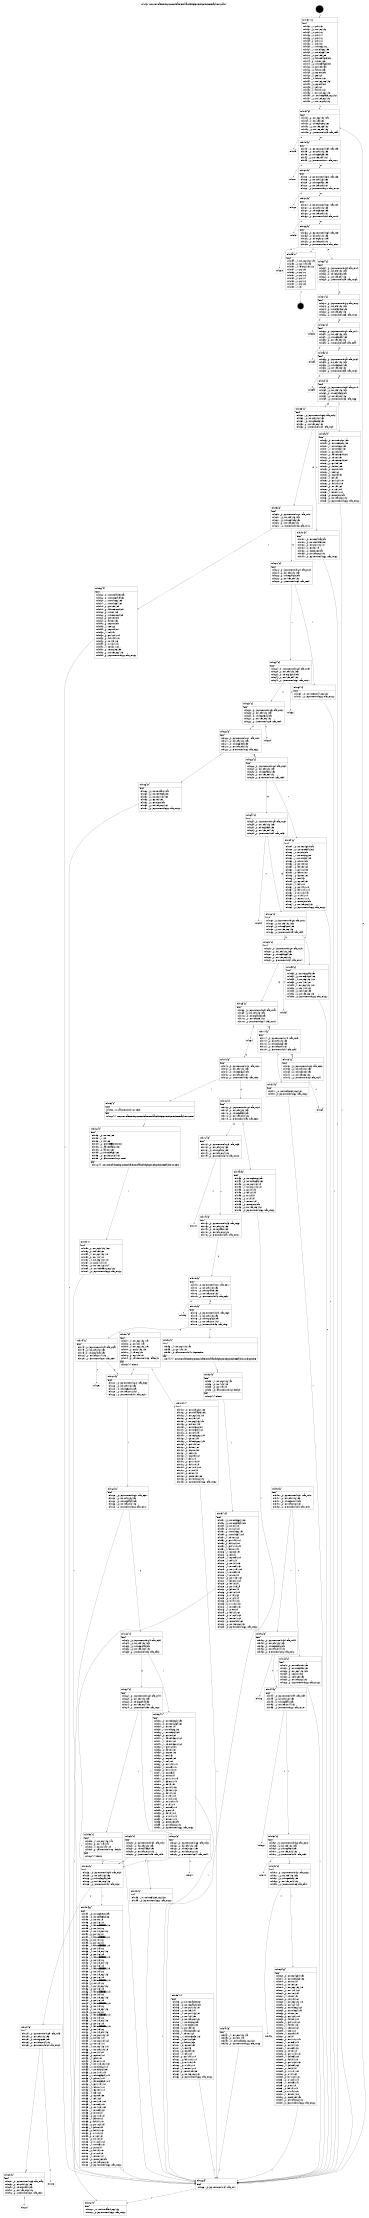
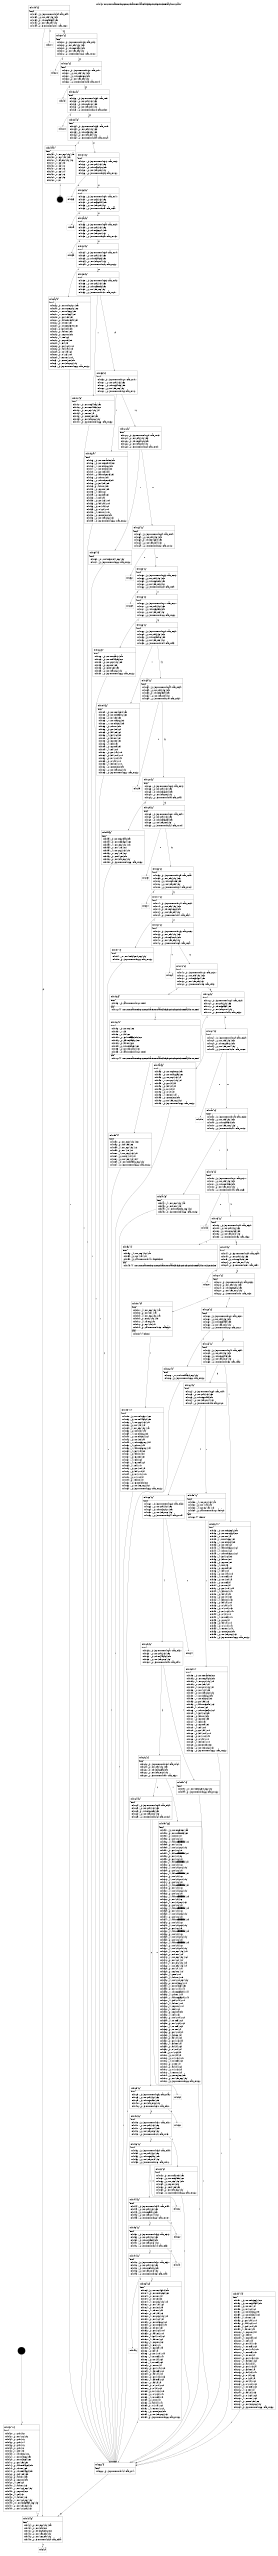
(320, 137) -> (42, 1272)
(312, 249) -> (78, 143)
(247, 1050) -> (184, 954)
none -> (202, 1162)
(133, 1370) -> (193, 1304)
(223, 1386) -> none
(148, 1860) -> (163, 1580)
(102, 1861) -> (206, 1593)
none -> (151, 2111)
(162, 2196) -> (127, 1909)
